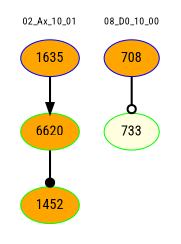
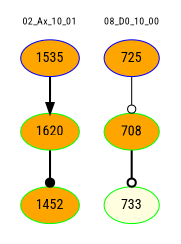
(50, 58) -> (50, 58)
none -> (132, 58)
(132, 58) -> (132, 132)
(50, 132) -> (50, 132)
